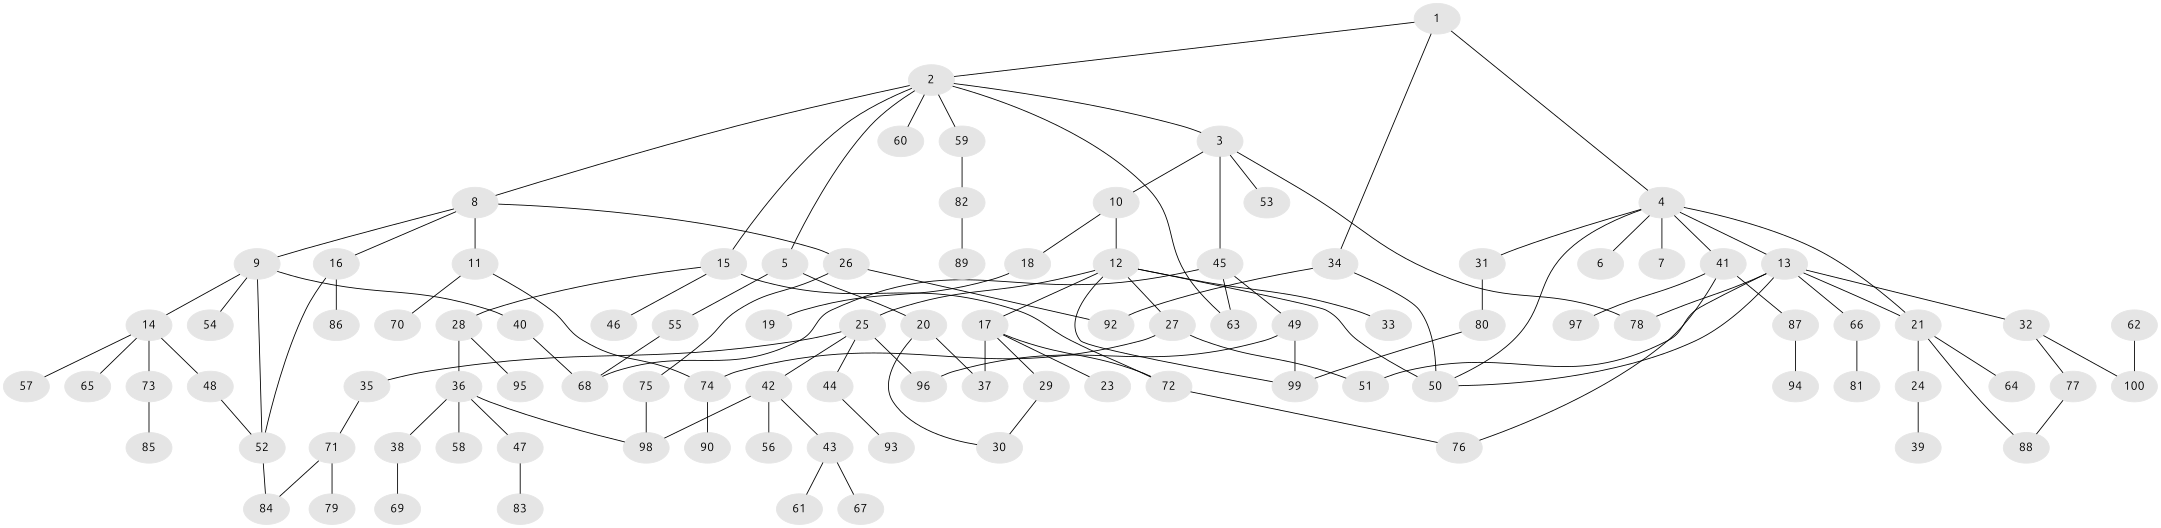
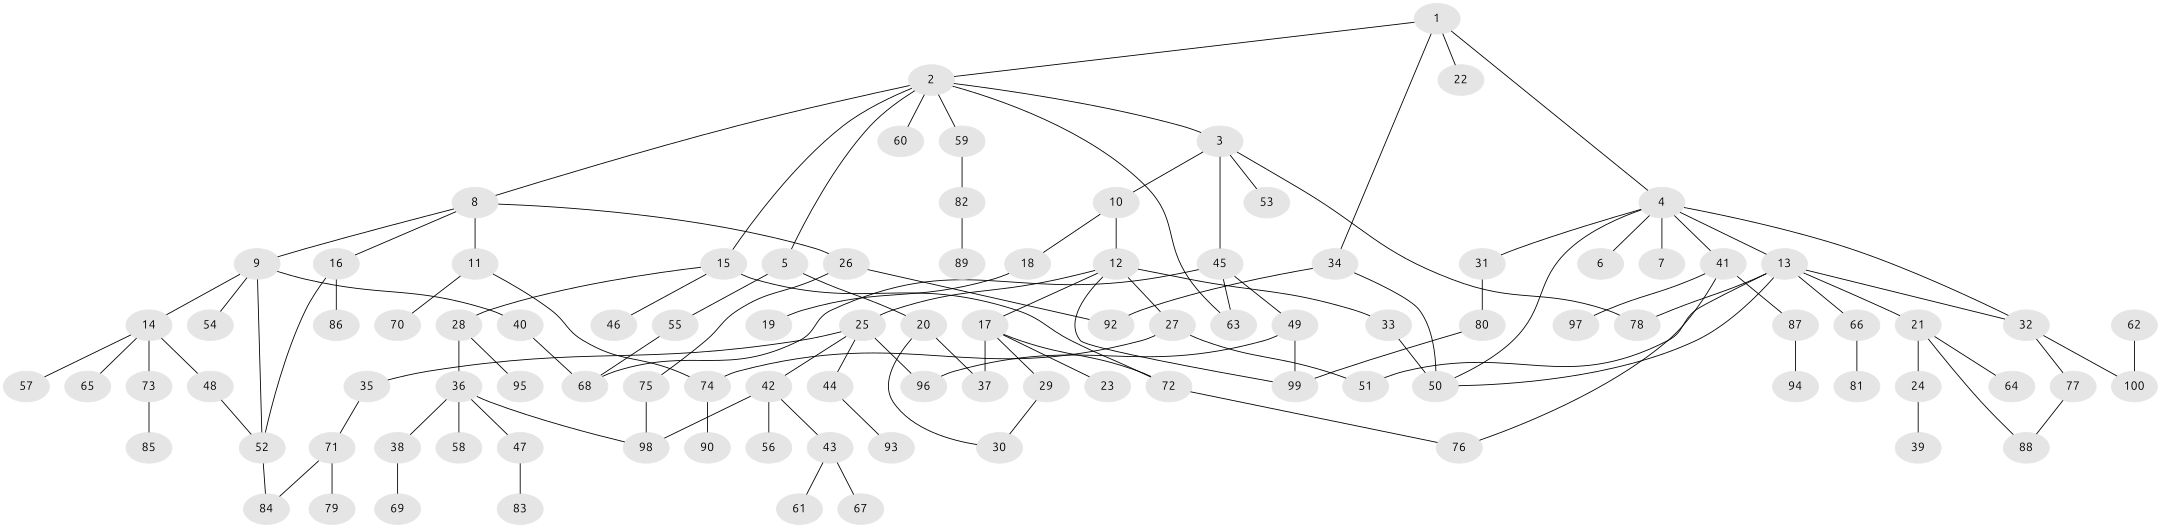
none -> (1461, 80)
(1803, 243) -> (1850, 249)
(1288, 300) -> (1412, 356)
